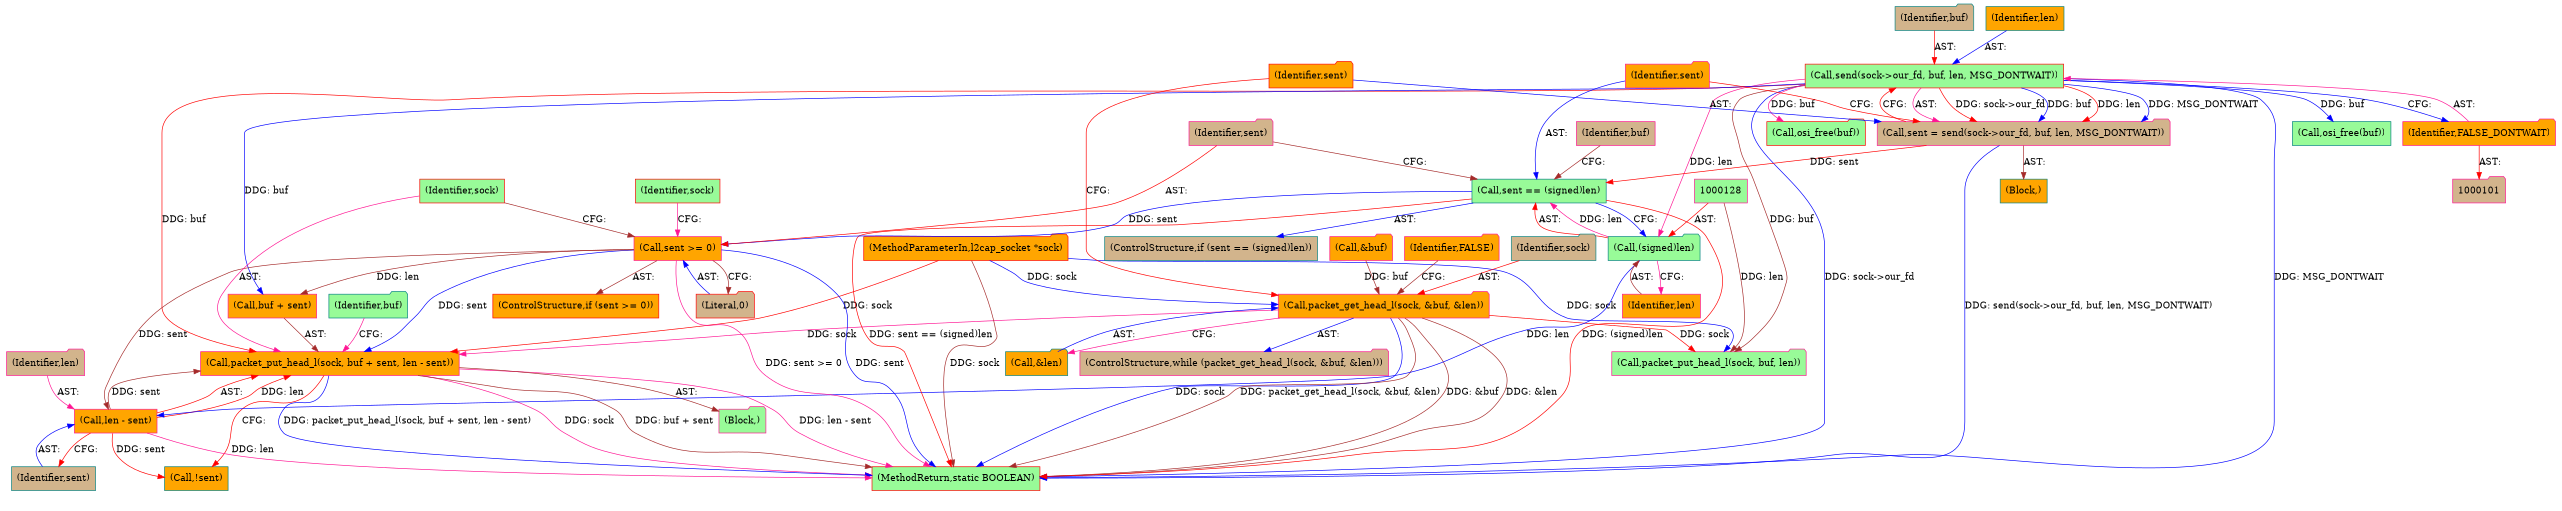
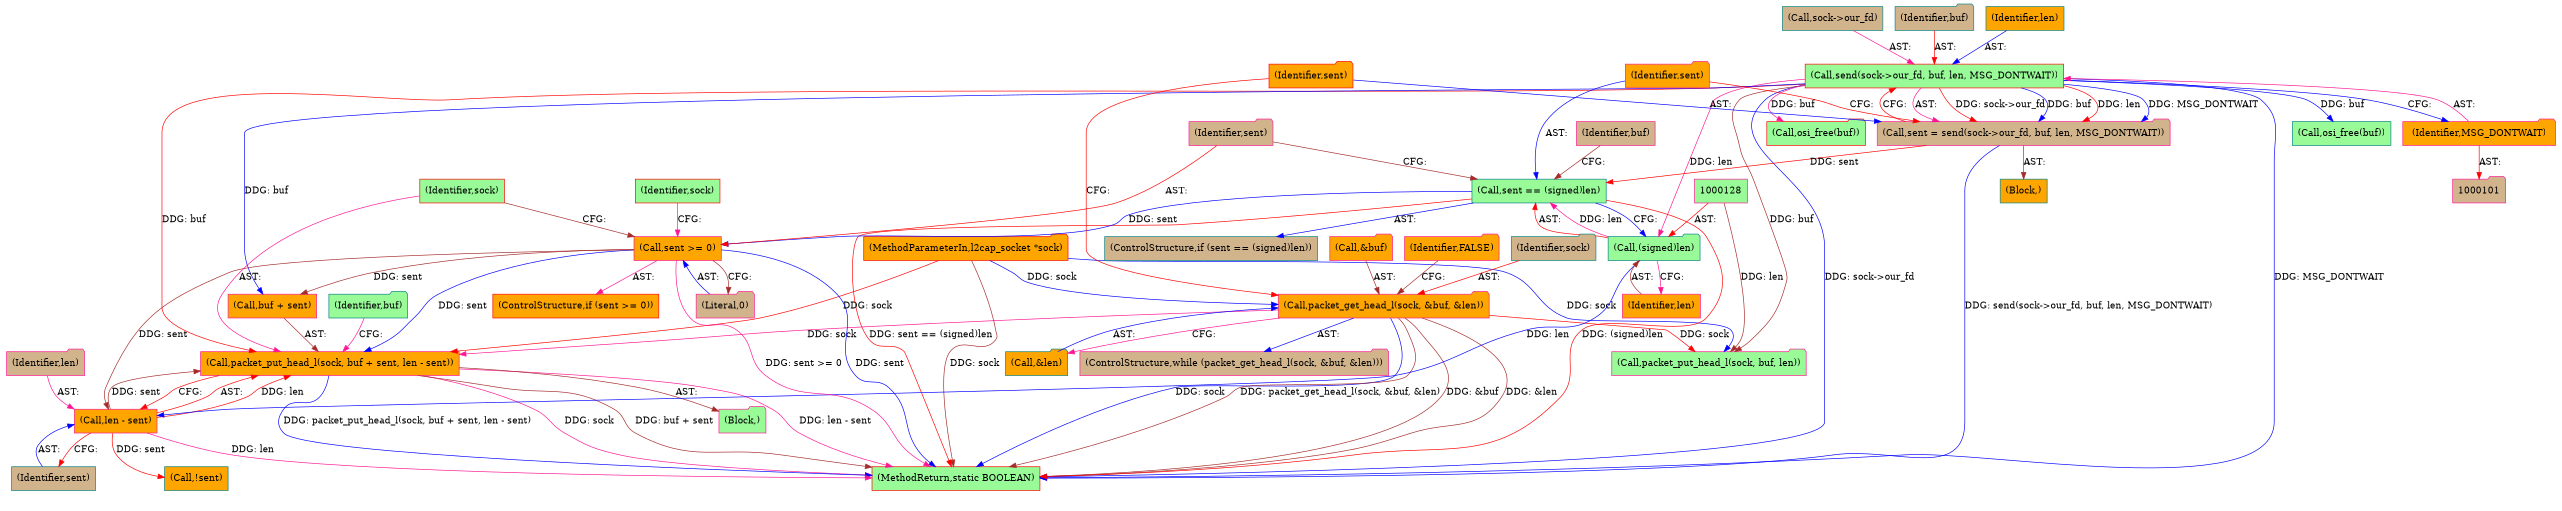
none -> (1833, 19)
(2479, 134) -> (2479, 134)
(630, 276) -> (630, 276)
(398, 277) -> (398, 277)
(1386, 277) -> (1386, 277)
(725, 306) -> (725, 306)
(258, 402) -> (181, 386)
